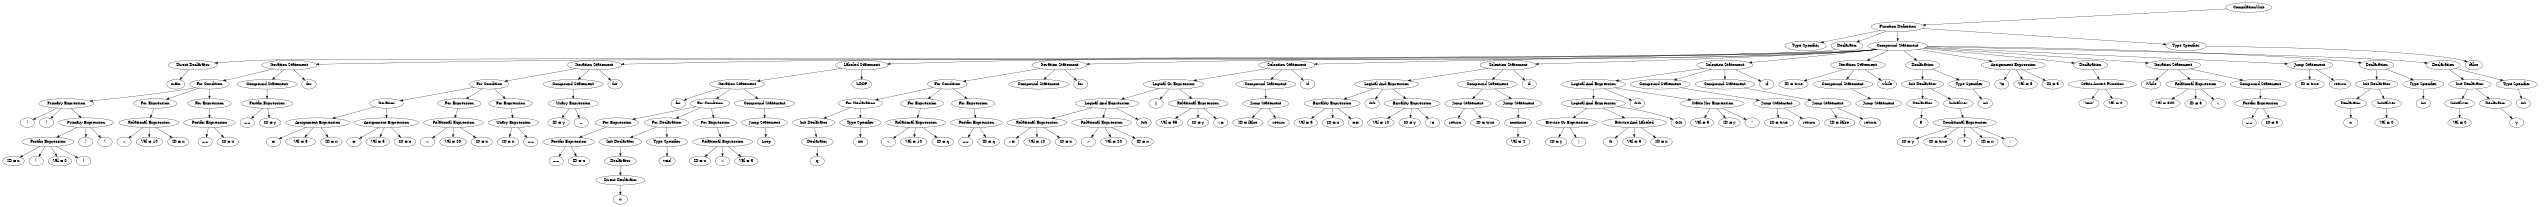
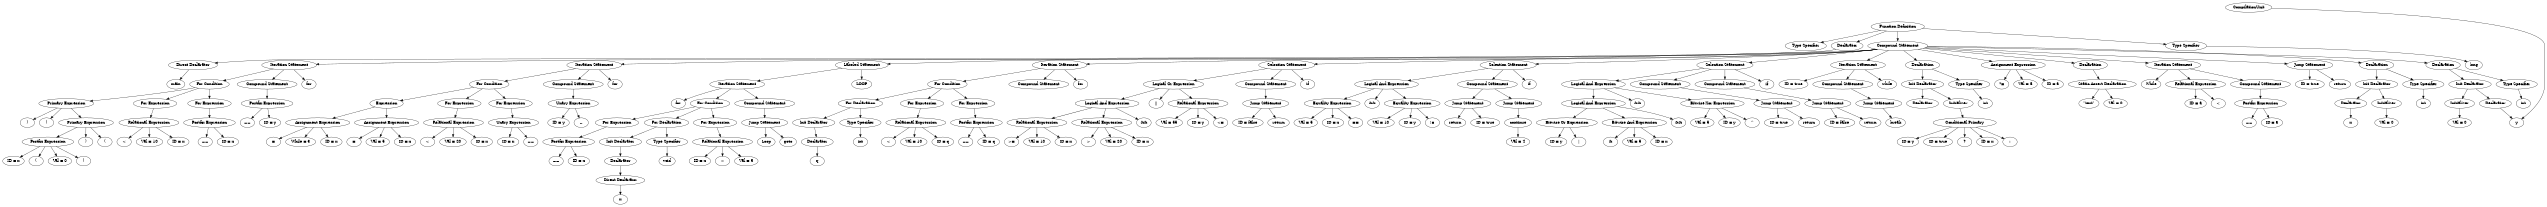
(2076, 17) -> (2451, 19)
(2474, 65) -> (2474, 65)
(2102, 84) -> (2102, 84)
(387, 103) -> (387, 103)
(1712, 103) -> (1712, 103)
(2165, 103) -> none
(1634, 123) -> (1634, 123)
none -> (1896, 123)
(1921, 123) -> none
(1965, 123) -> (1965, 123)
(301, 142) -> (301, 142)
none -> (788, 142)
